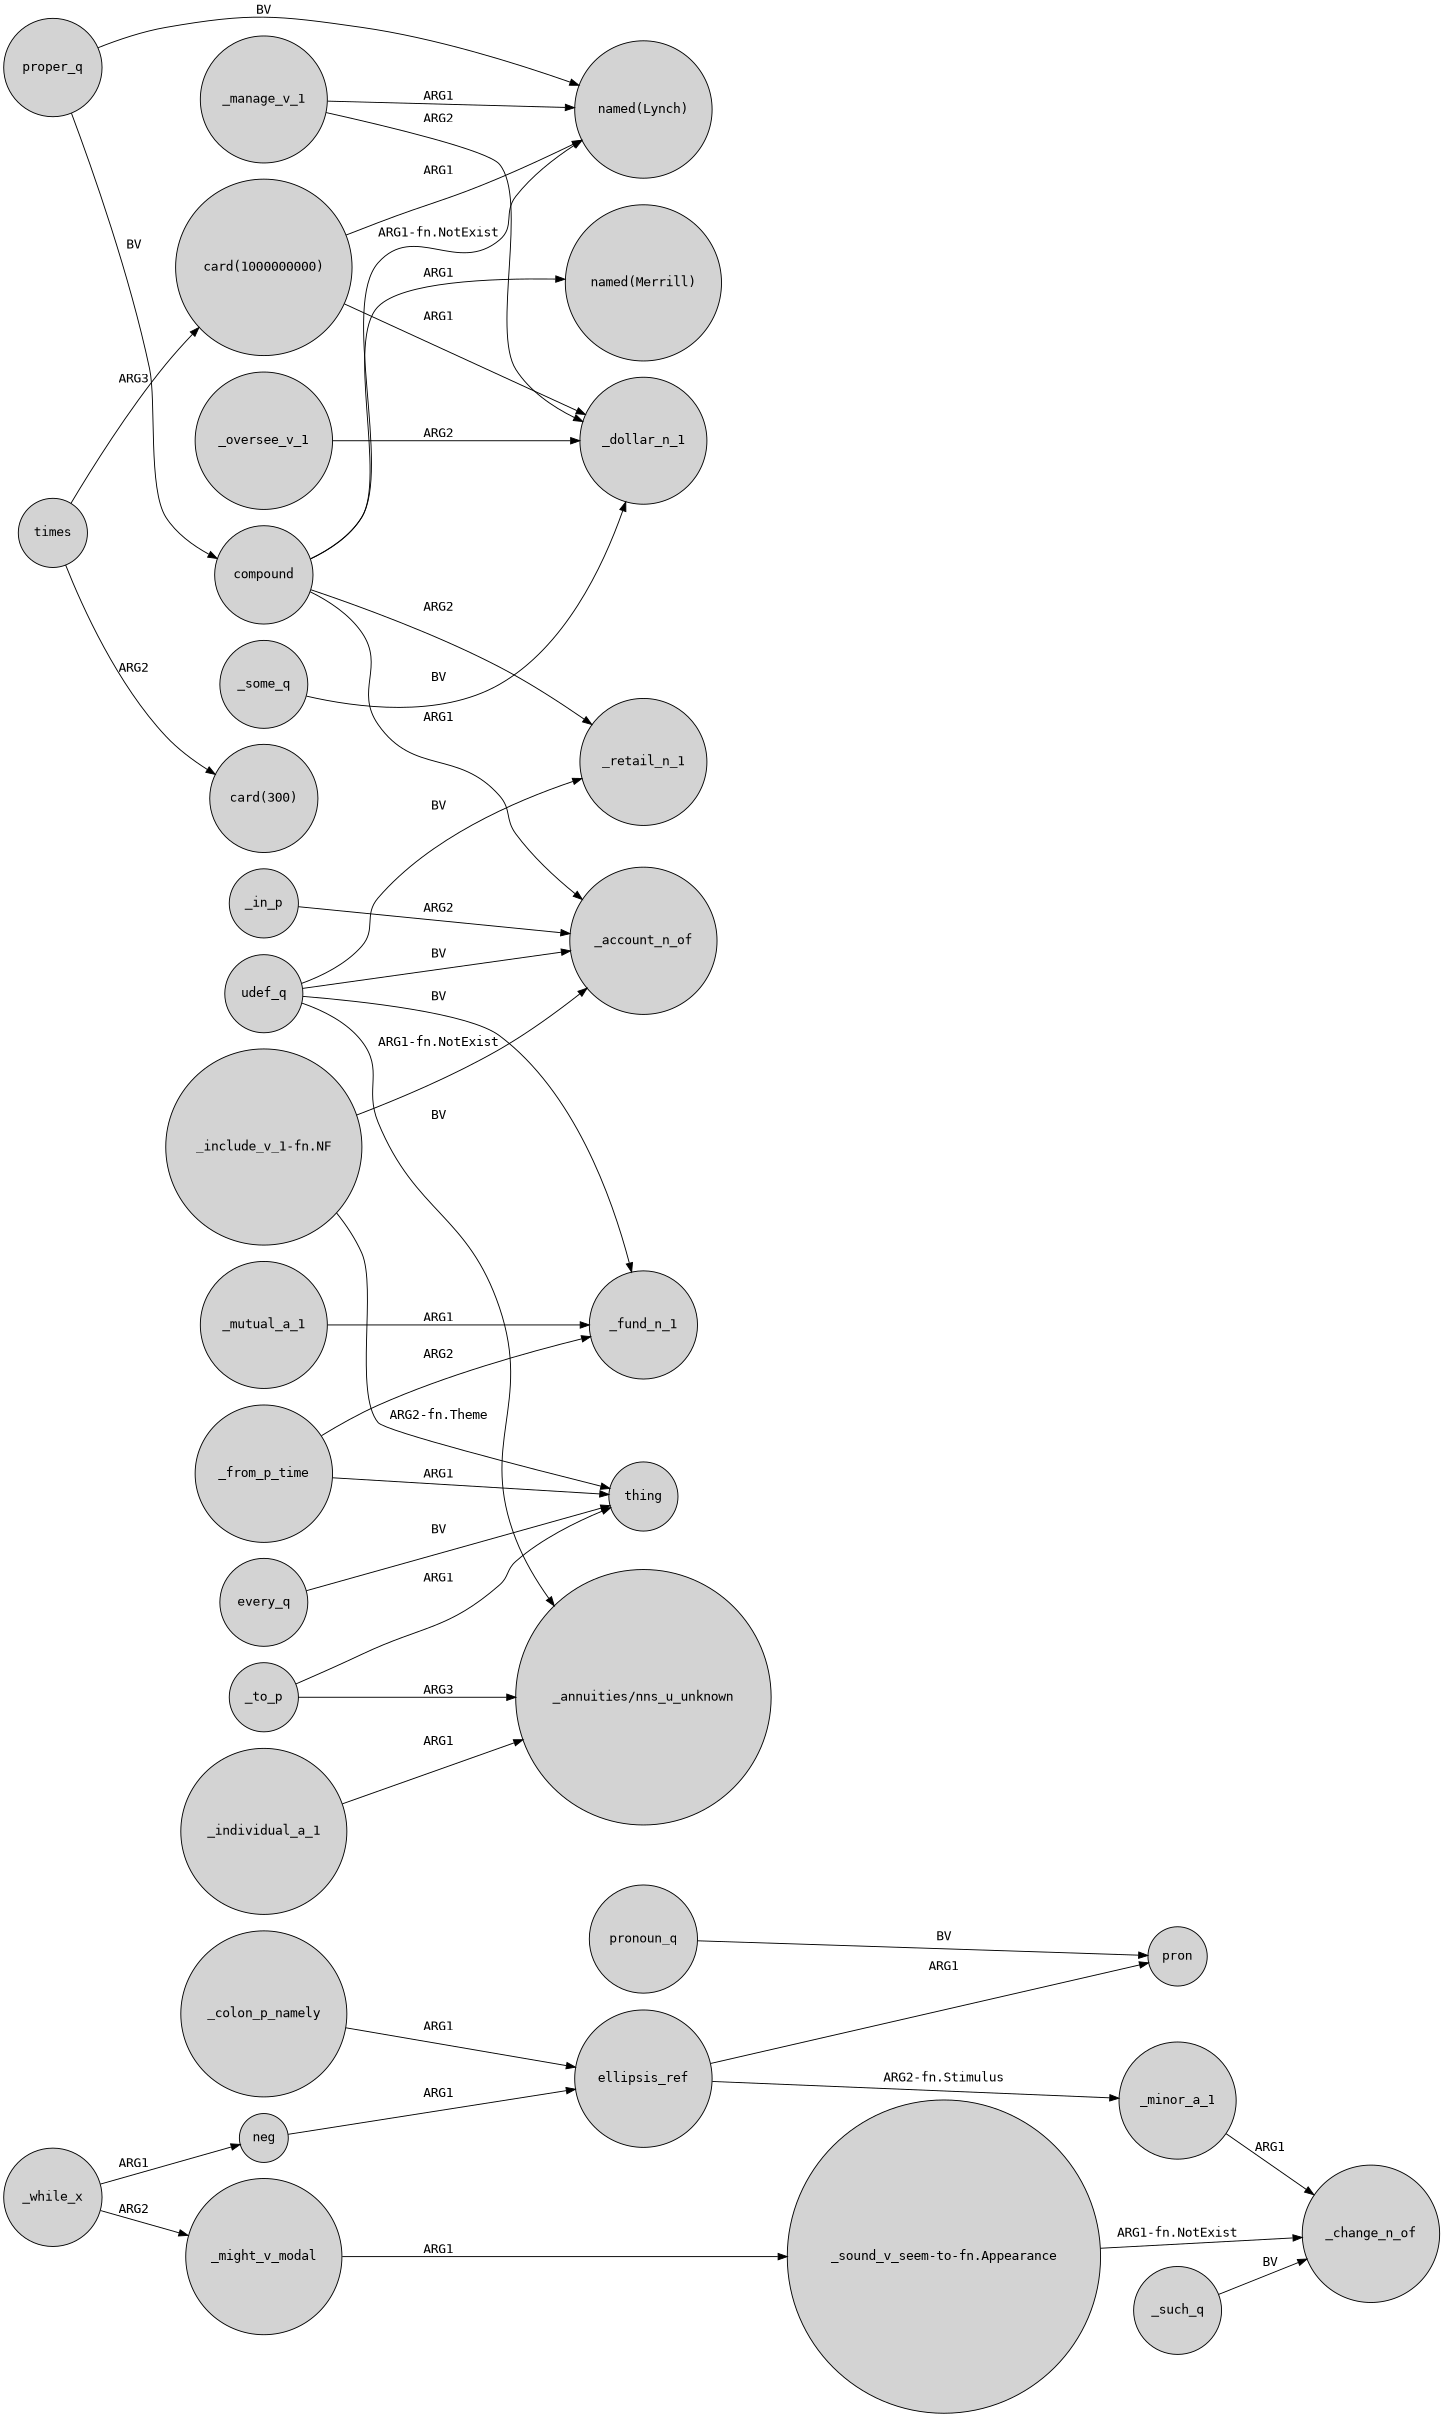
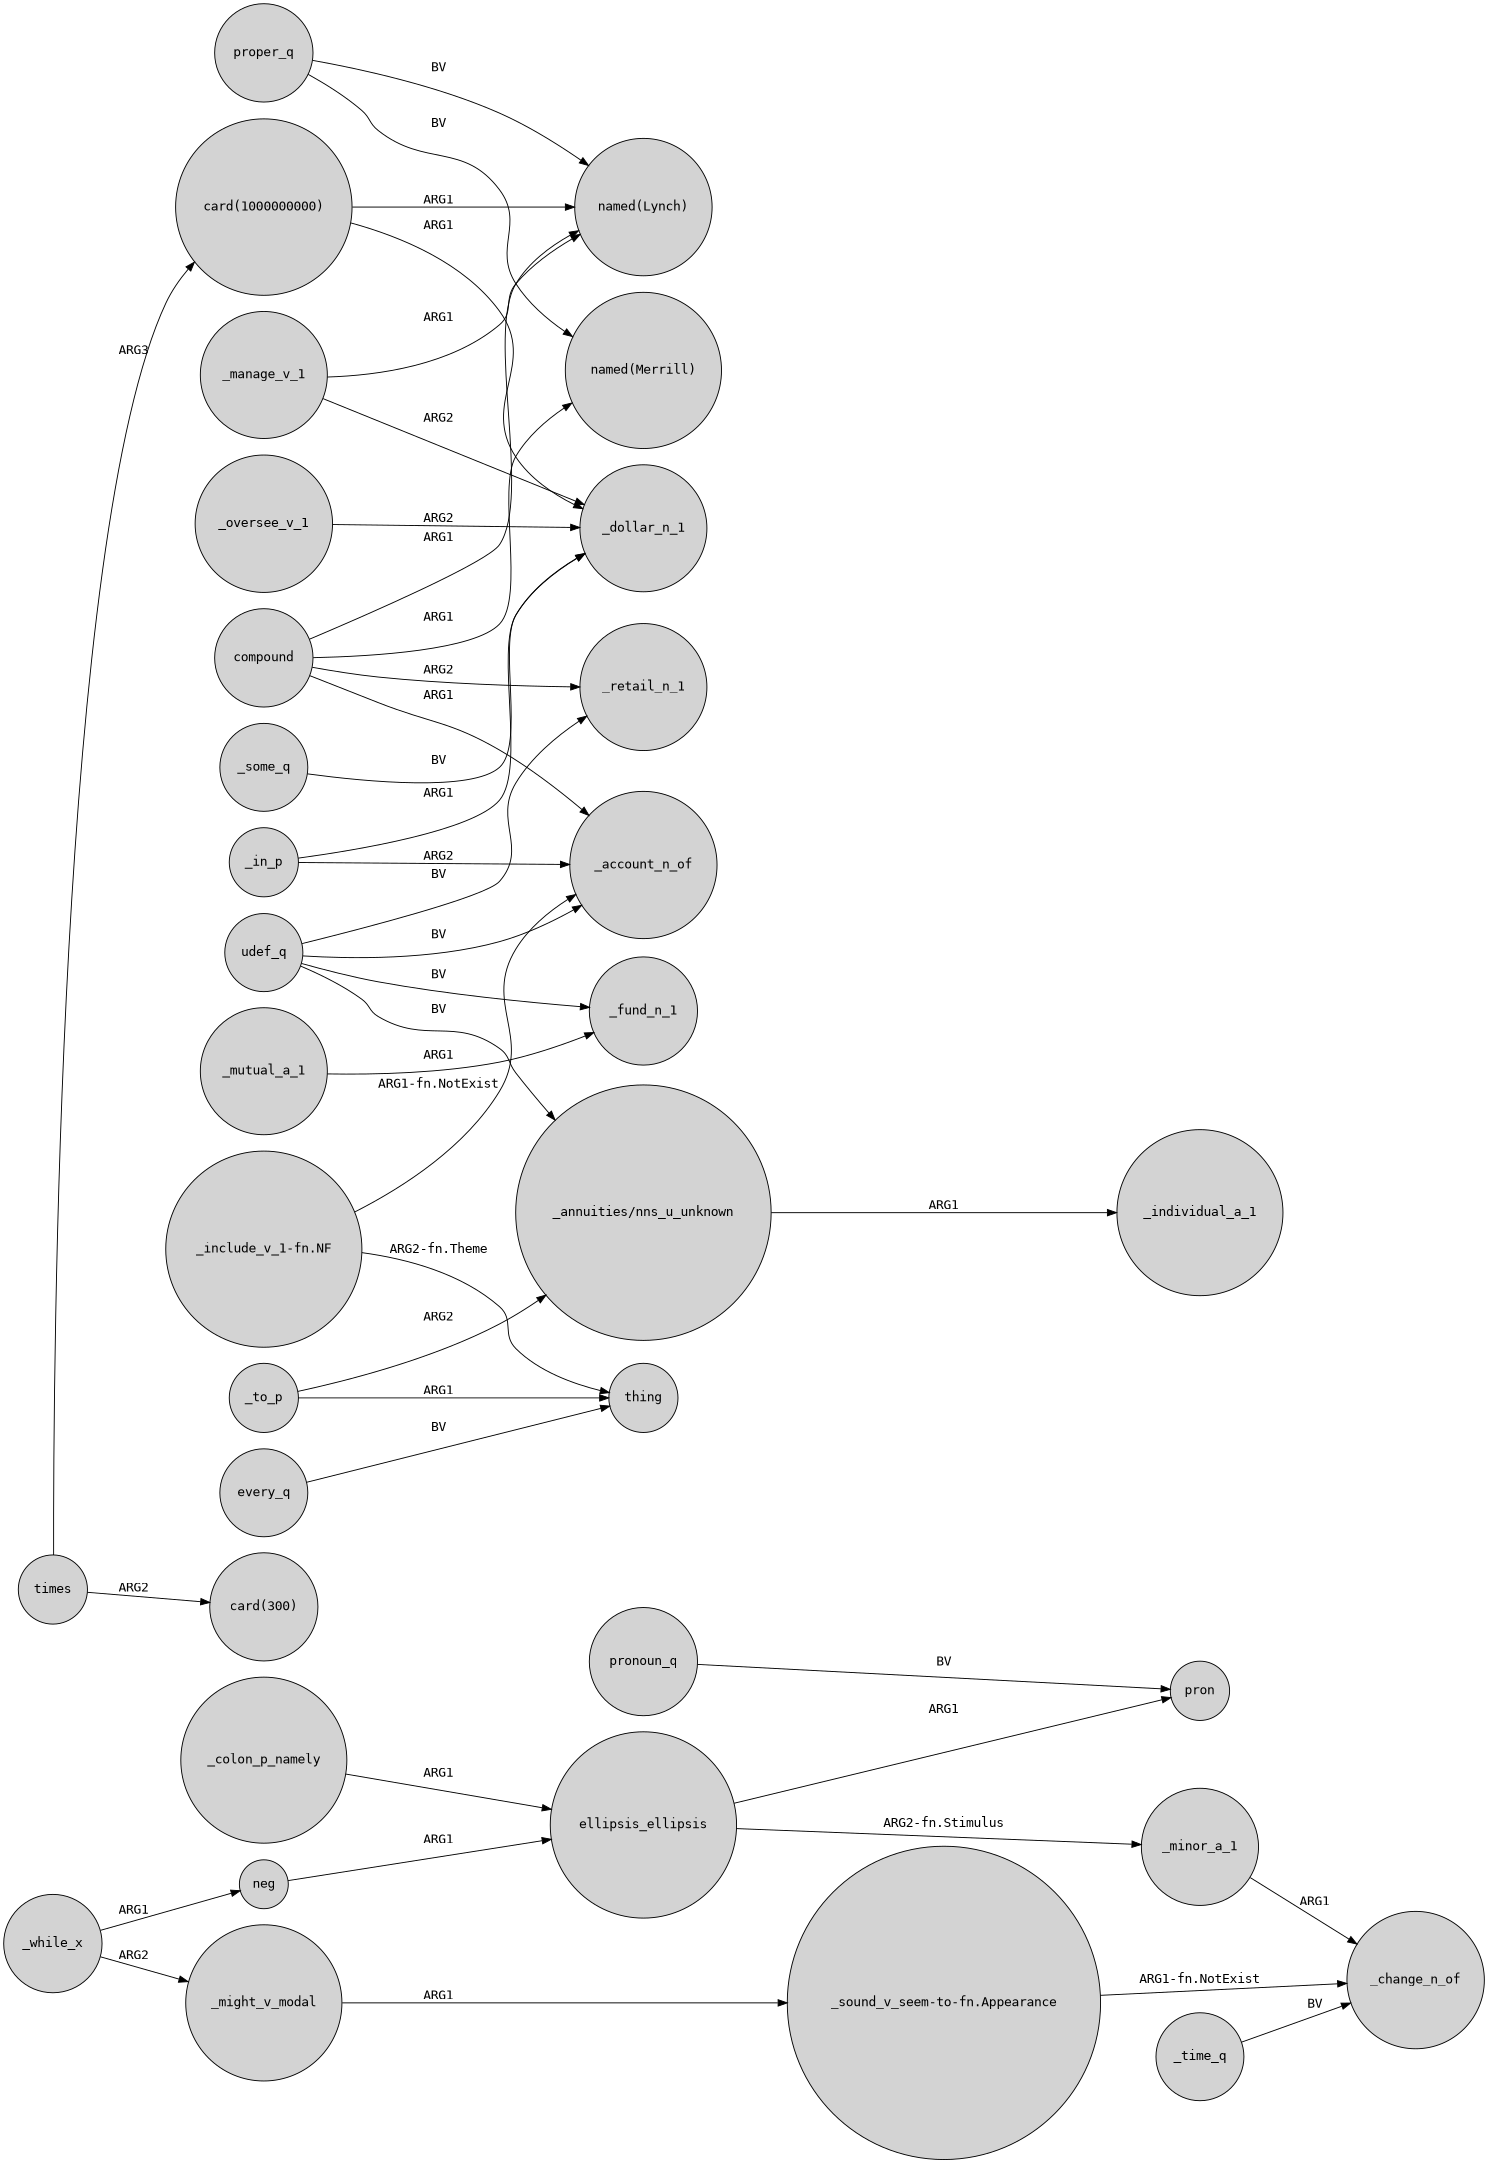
(439, 233) -> (439, 538)
(143, 340) -> (477, 169)
none -> (509, 772)
(264, 1474) -> none
(439, 1690) -> (439, 1317)
(428, 1773) -> (939, 1213)
(643, 2079) -> (643, 1825)
(1178, 2310) -> (1200, 2057)
